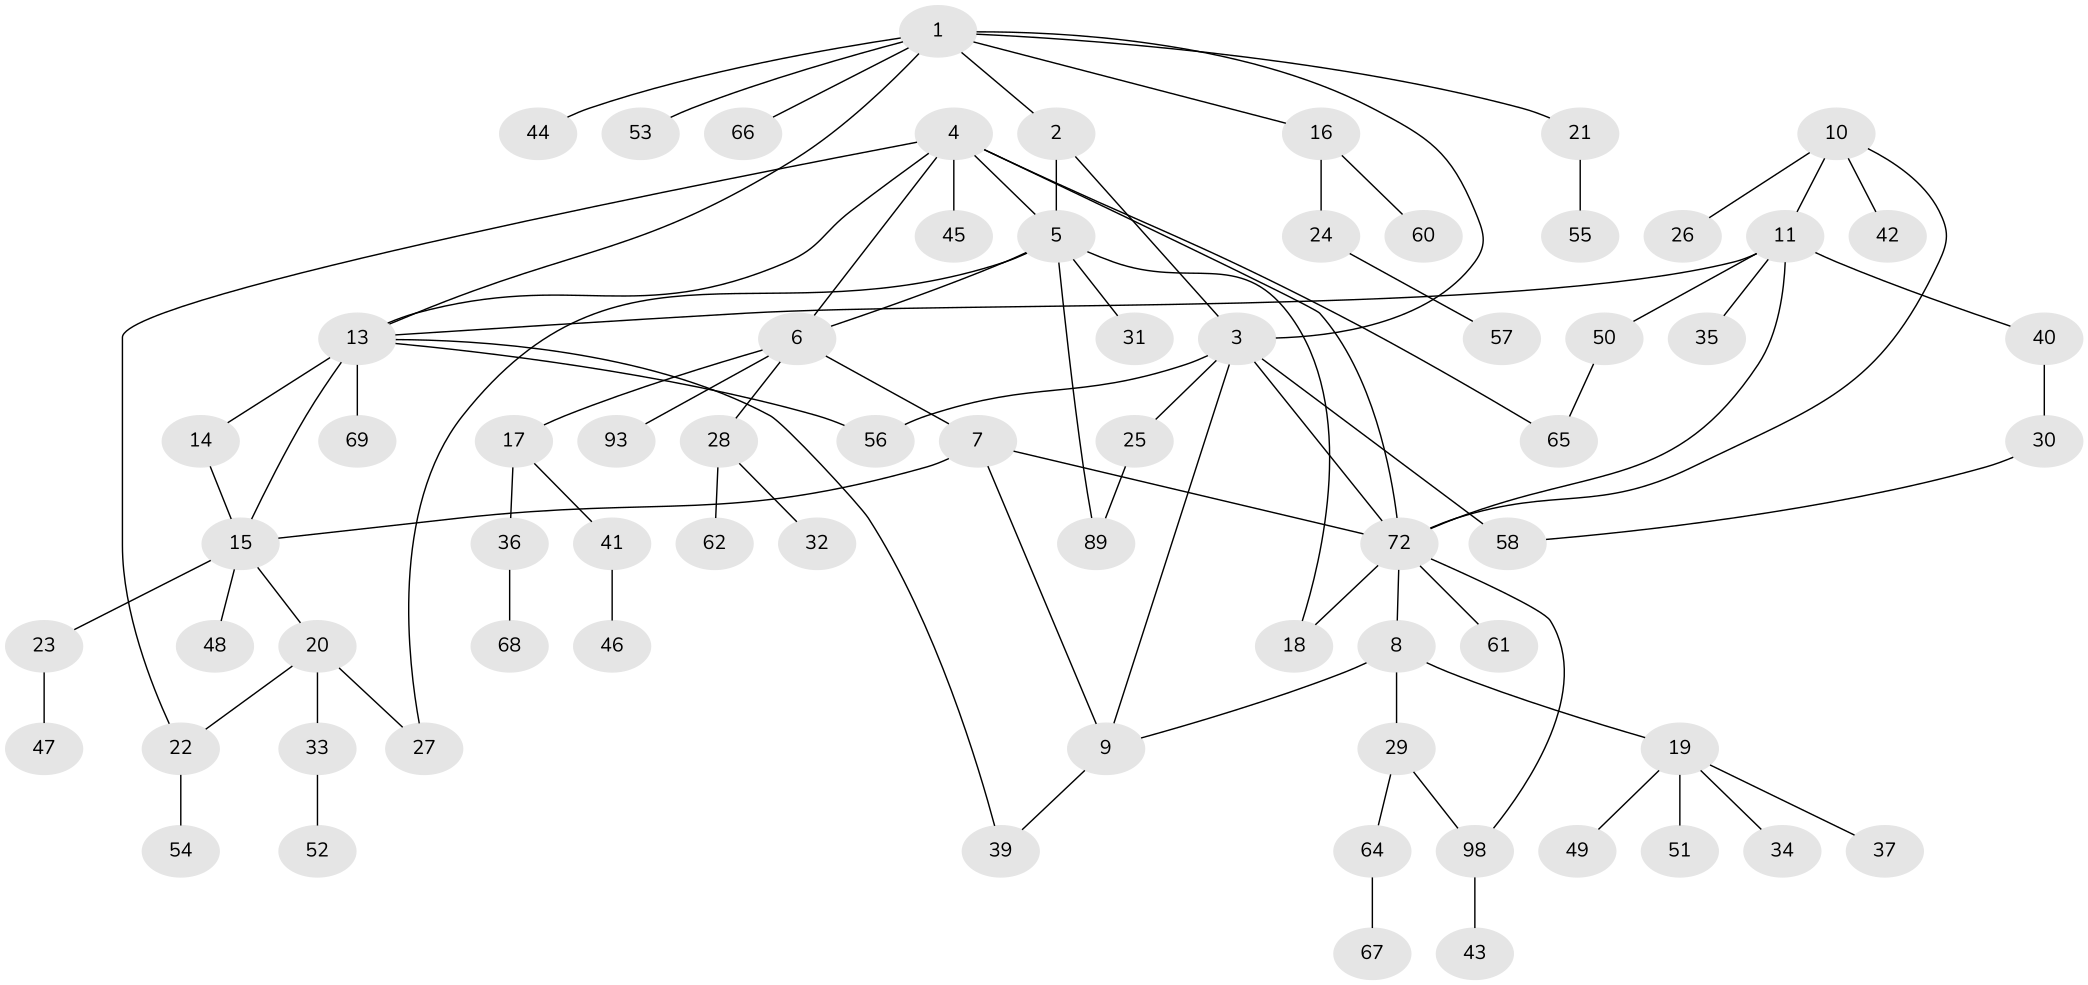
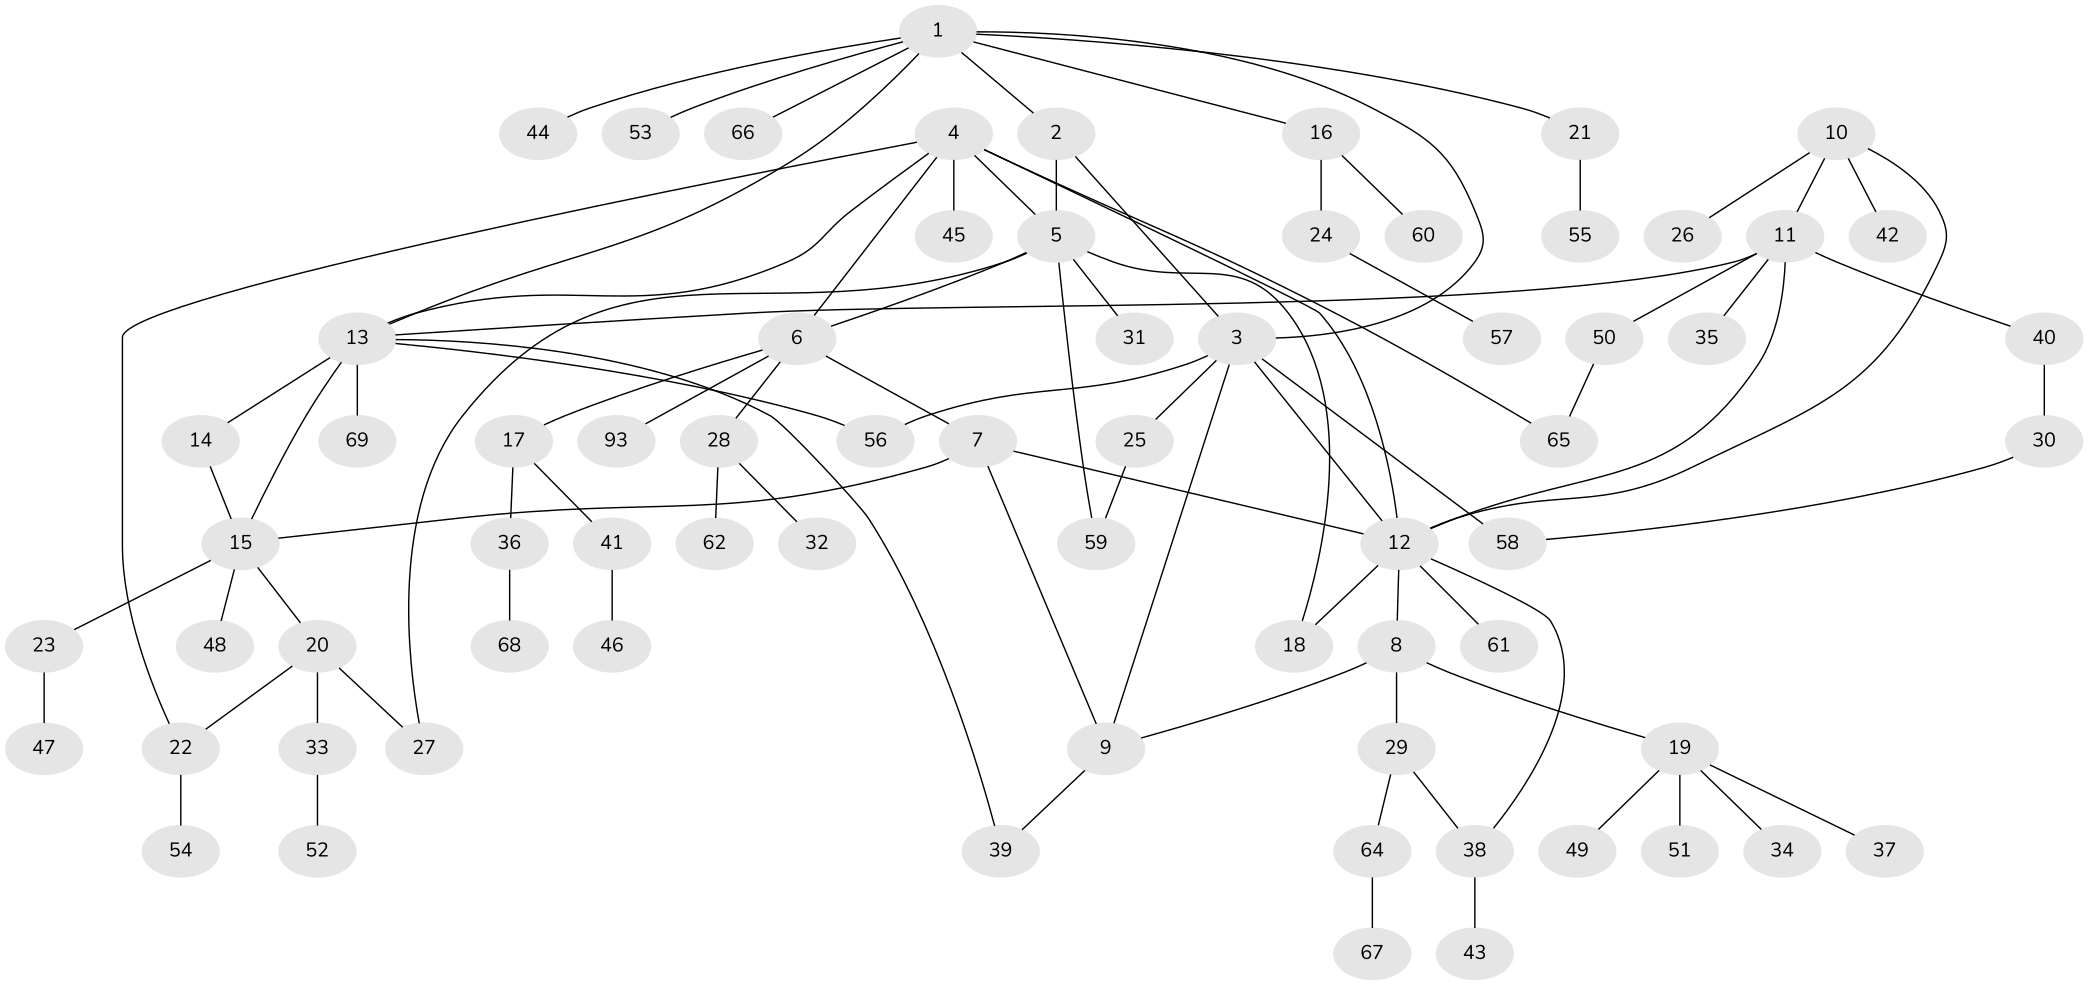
(1096, 544) -> (1096, 544)
(1399, 544) -> (1399, 544)
(1475, 851) -> (1475, 851)
